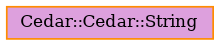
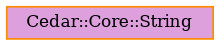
(110, 23) -> (110, 23)
